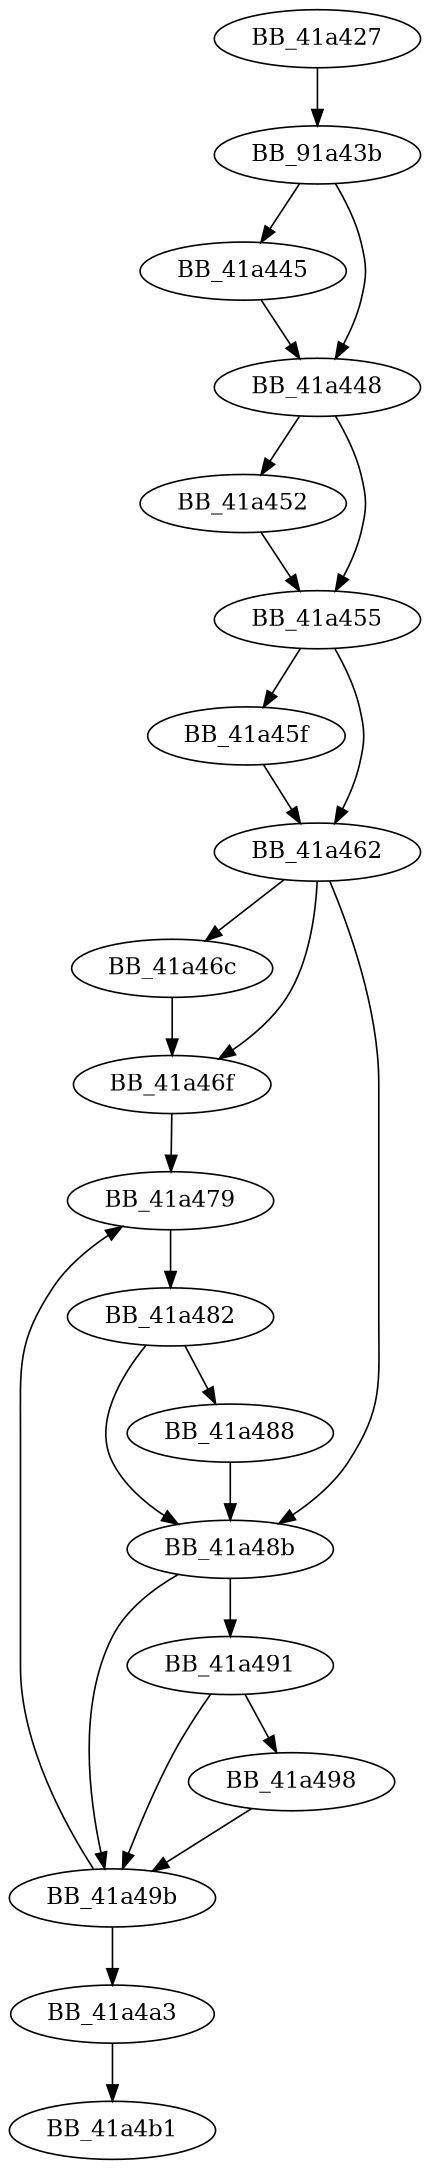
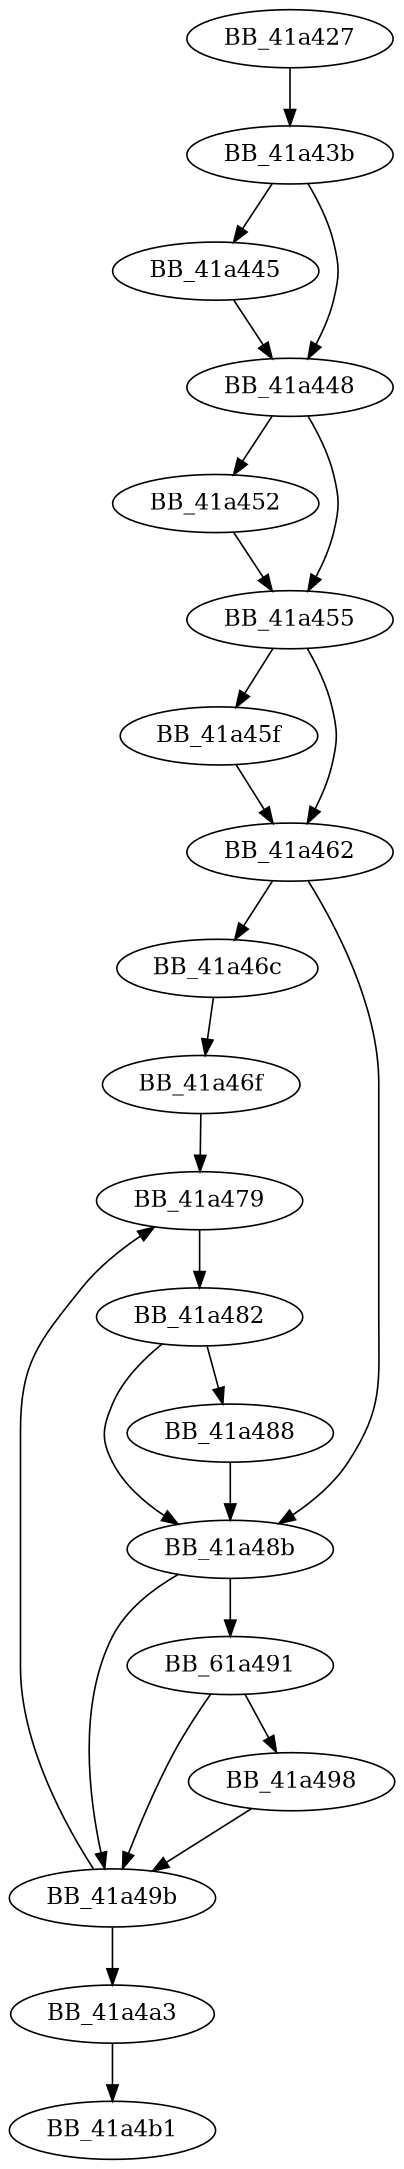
(317, 155) -> (290, 155)
(297, 977) -> none
(230, 1666) -> (230, 1666)
